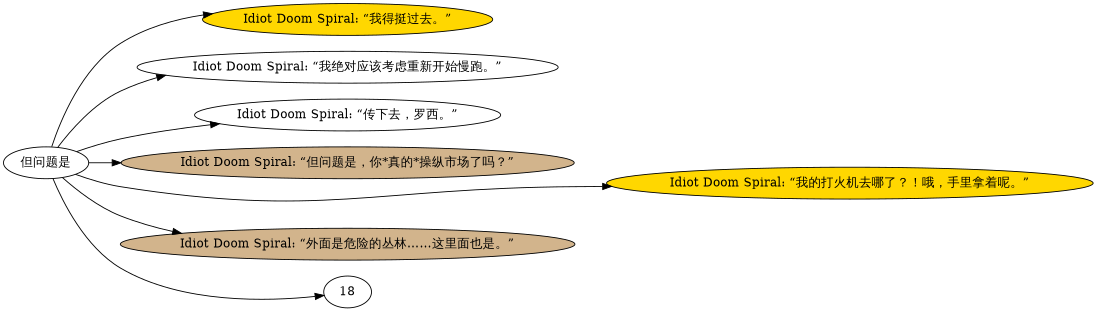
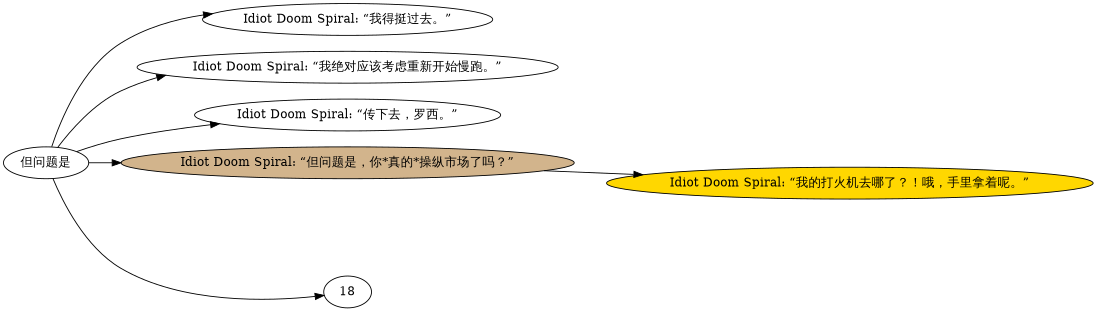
(348, 19) -> (348, 19)
(338, 199) -> (589, 173)
(348, 244) -> none
